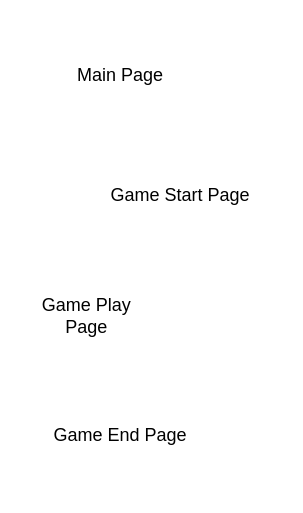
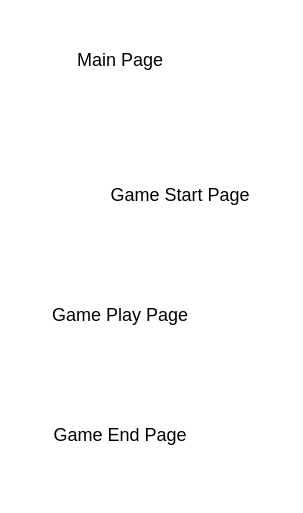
(121, 76) -> (121, 61)
(87, 316) -> (121, 316)
